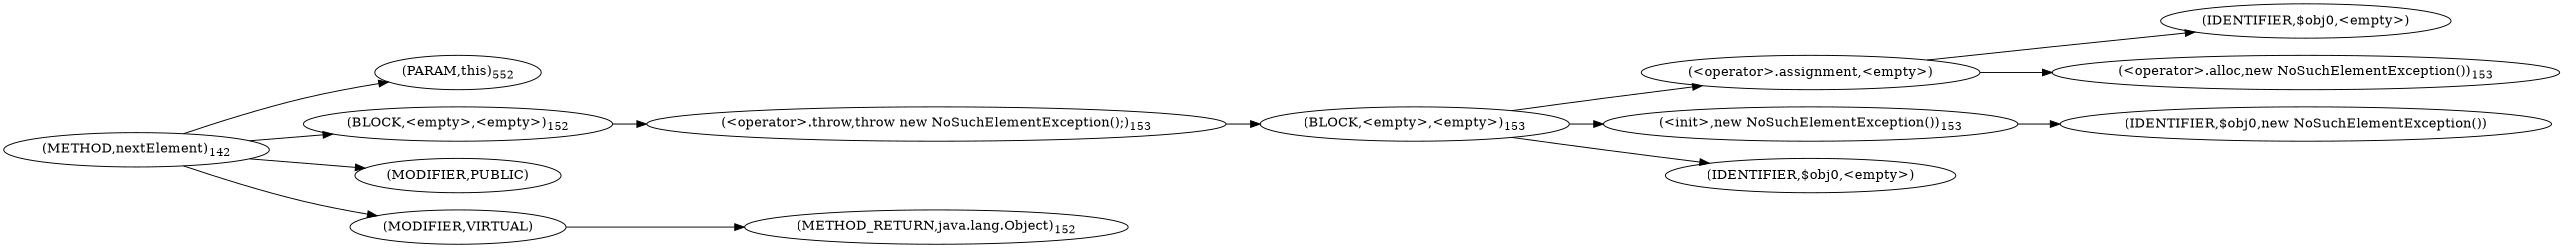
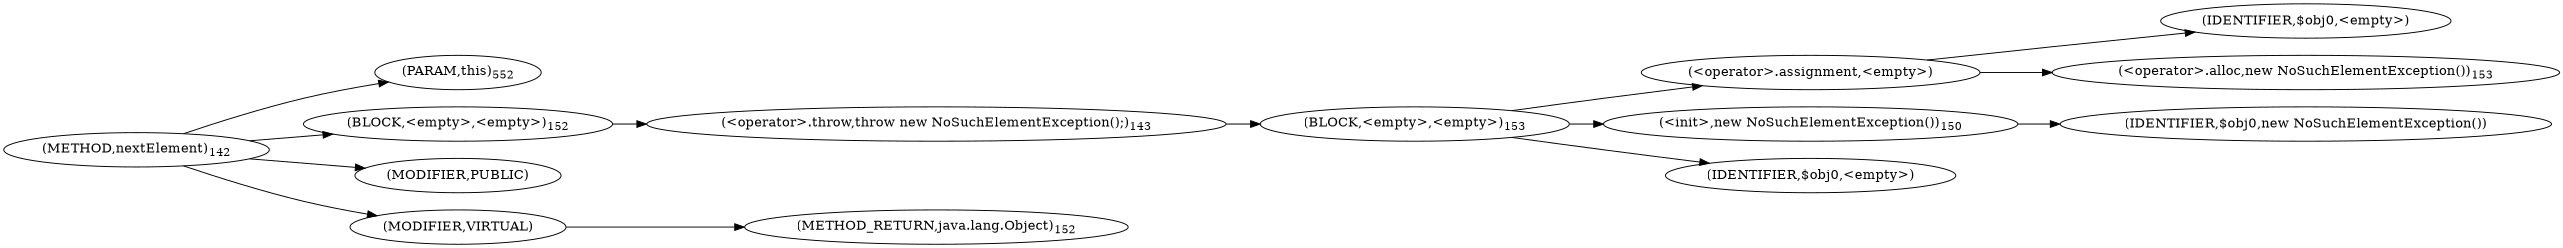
(1141, 123) -> (1141, 123)
(1951, 123) -> (1951, 123)
